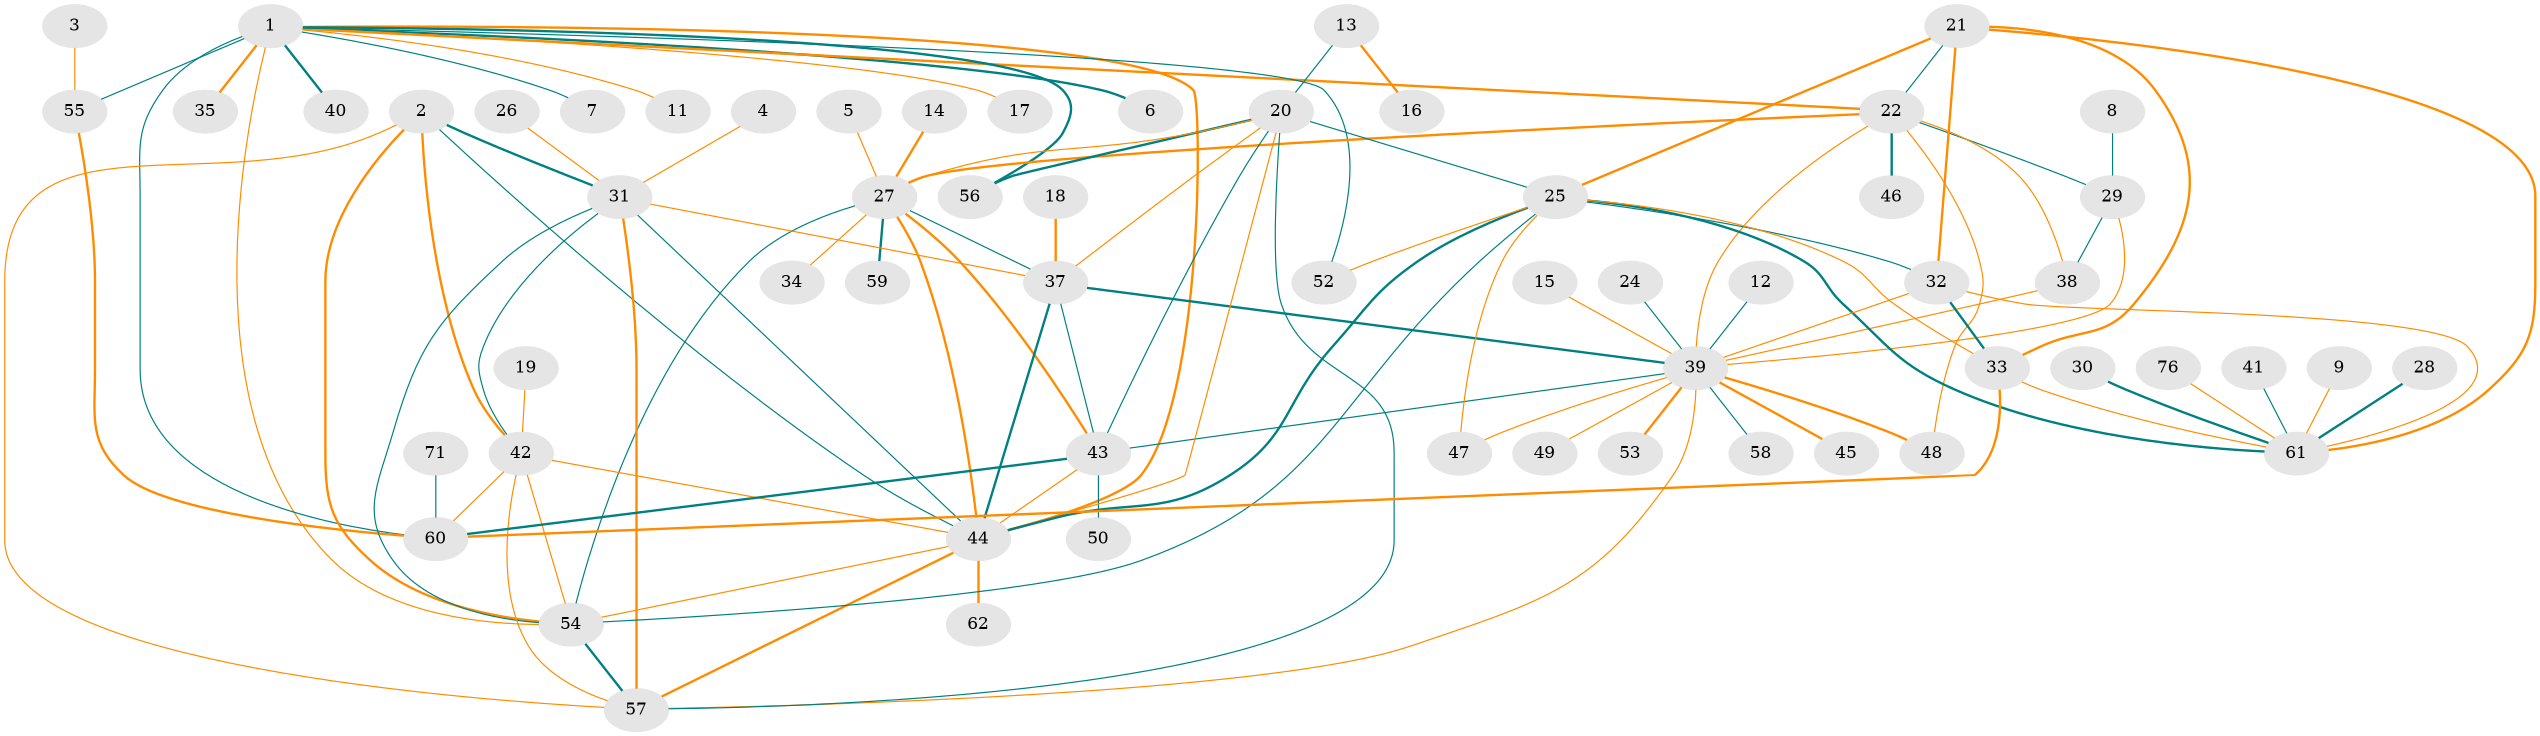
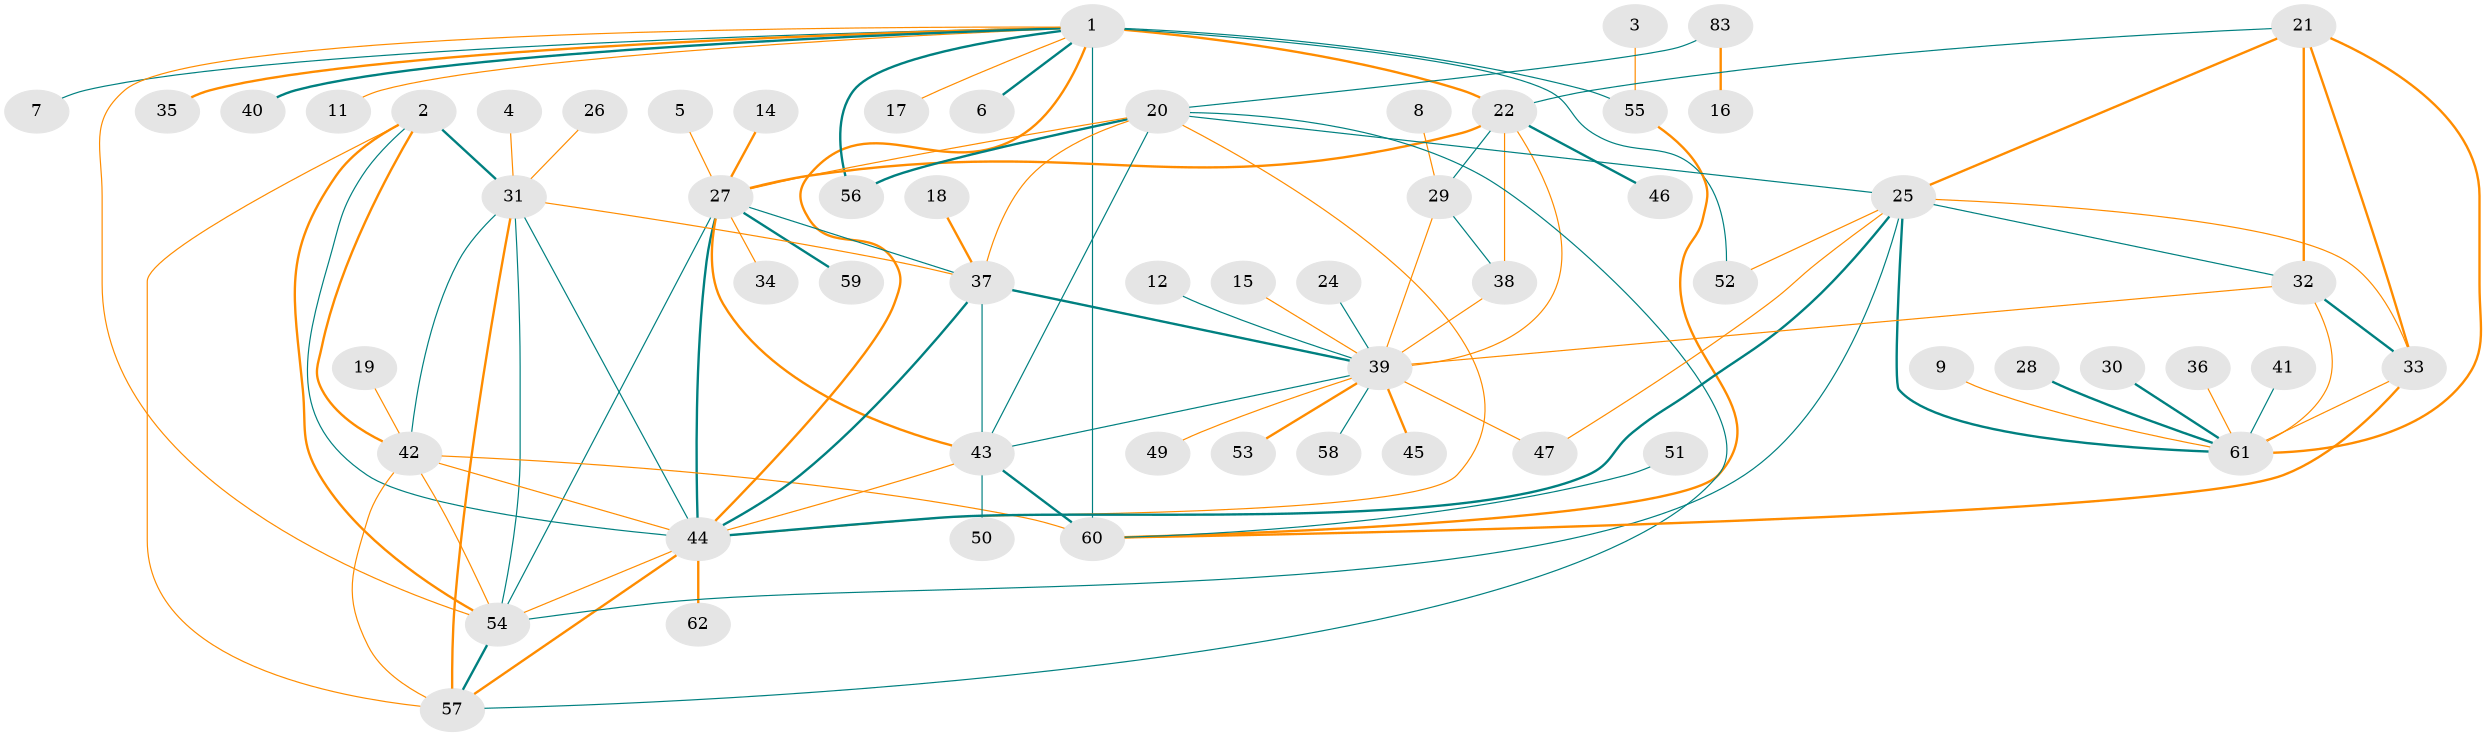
(1347, 26) -> (1721, 26)
(2113, 154) -> (1431, 161)
(950, 363) -> (698, 368)
(2168, 368) -> (2198, 368)
(436, 454) -> (1676, 454)
(1932, 454) -> none
(1246, 676) -> none
